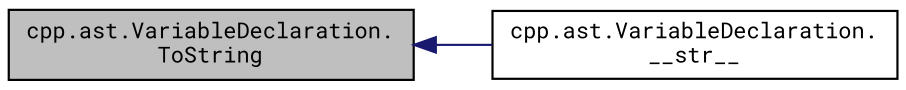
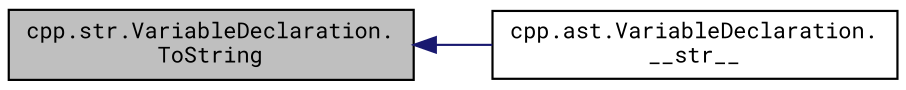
(211, 45) -> (211, 45)
